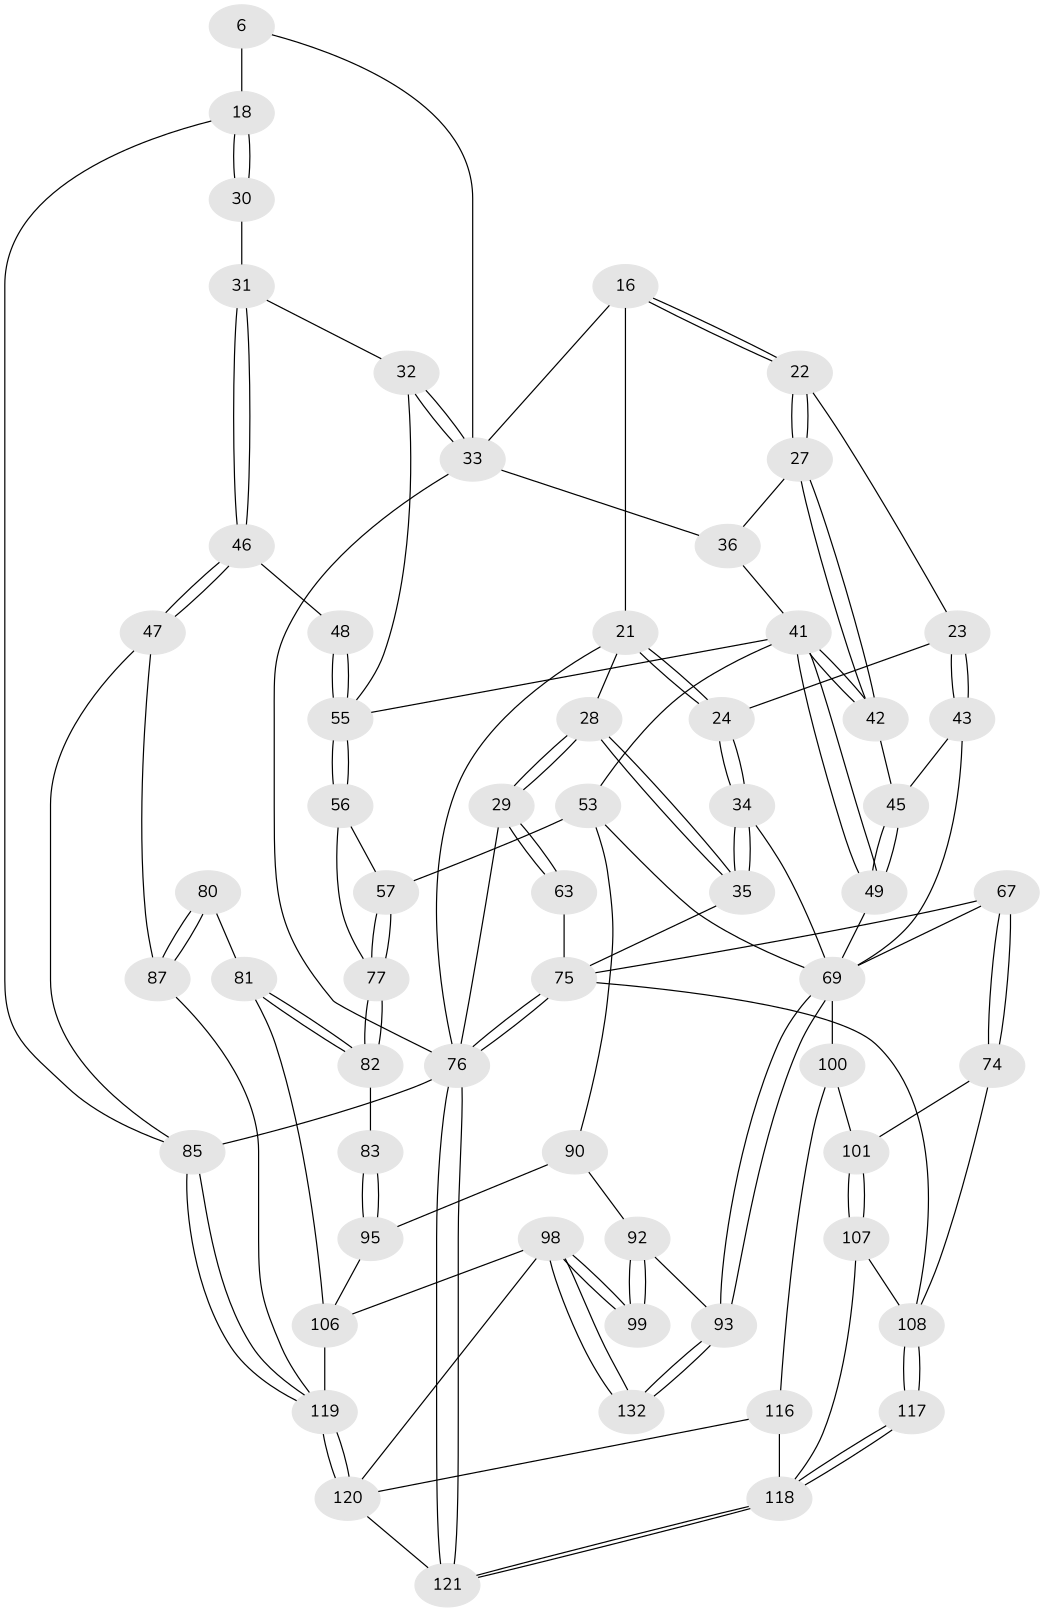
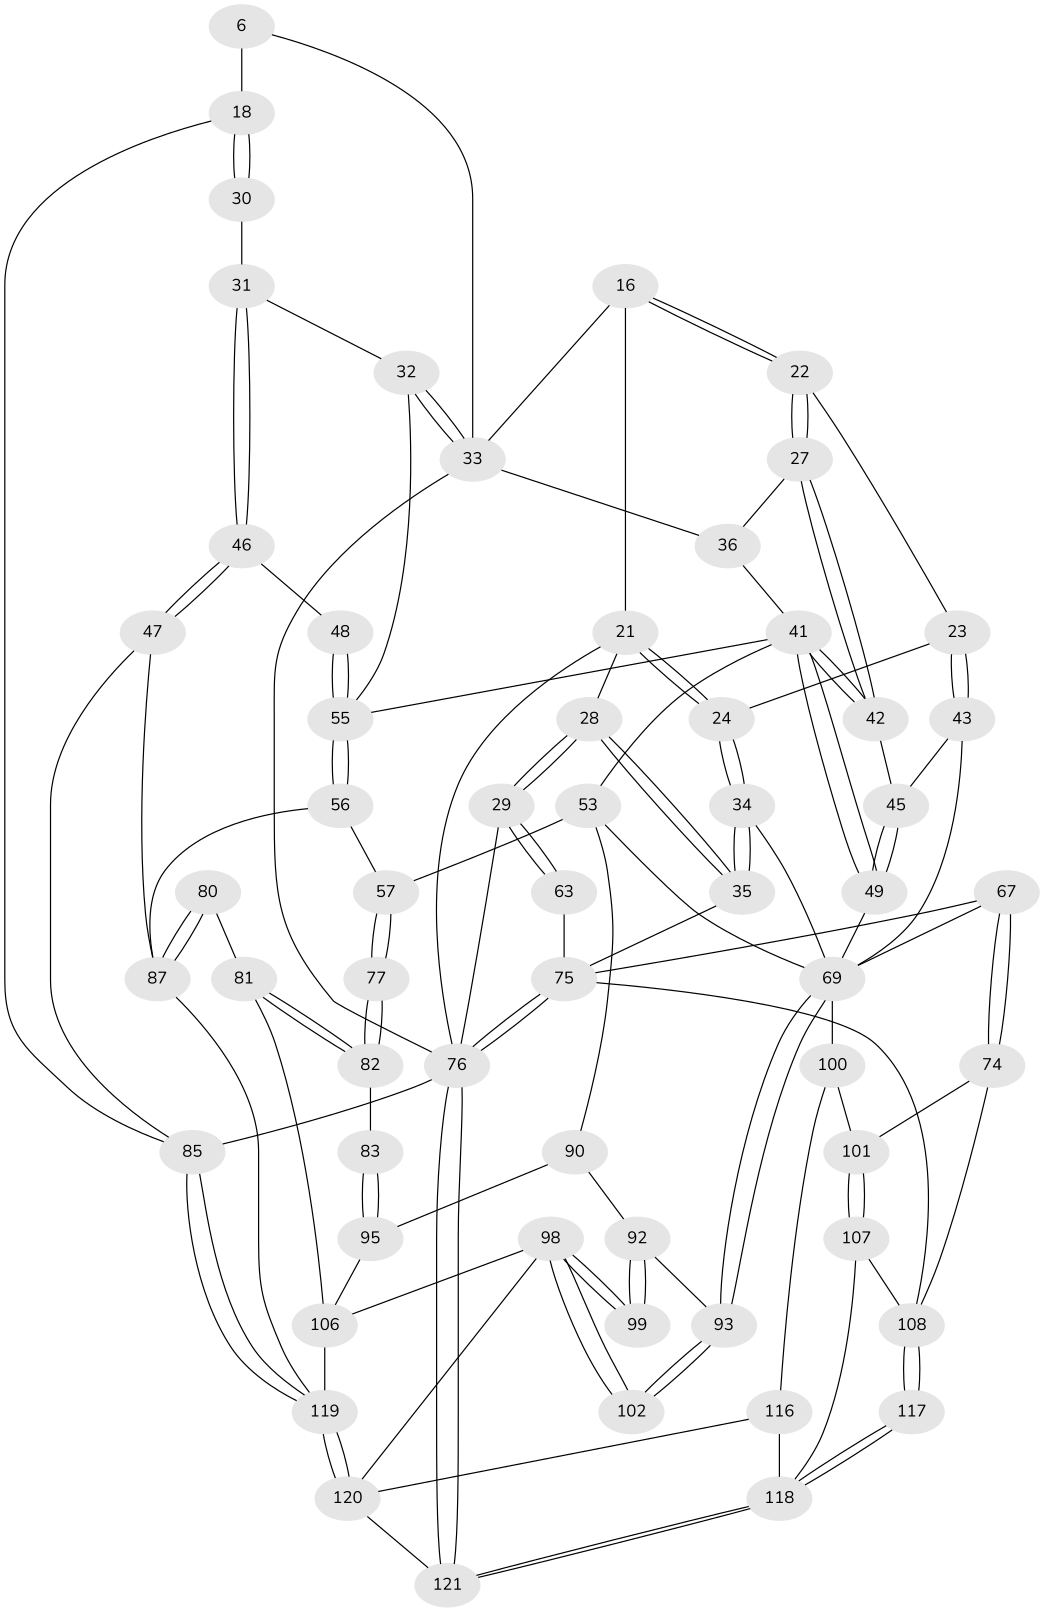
(339, 896) -> (190, 847)
(631, 1412) -> (631, 1412)
